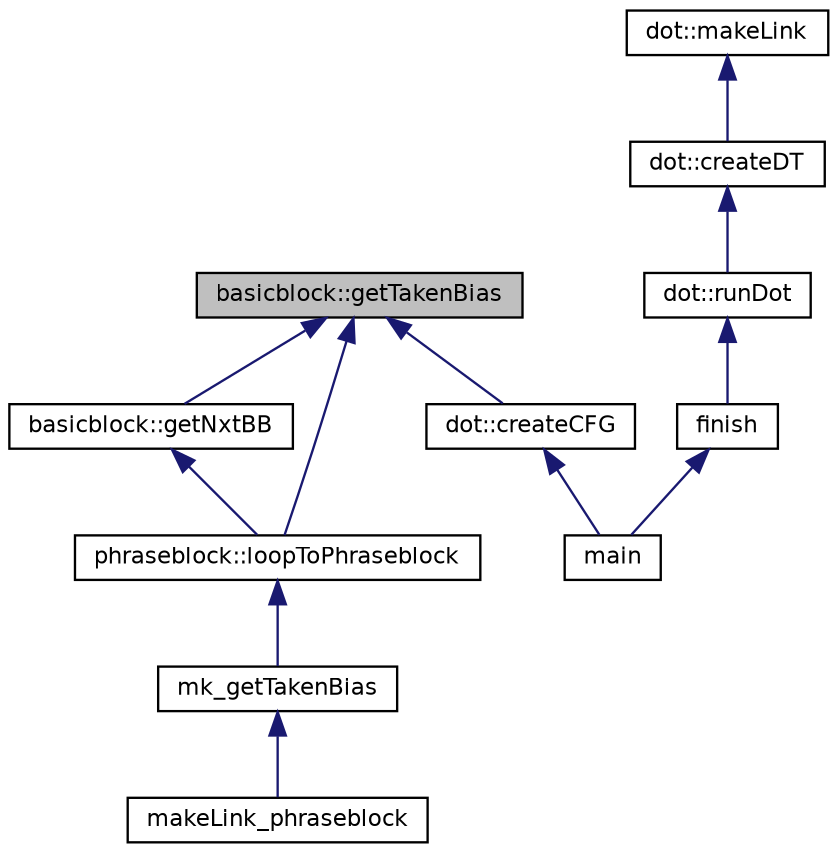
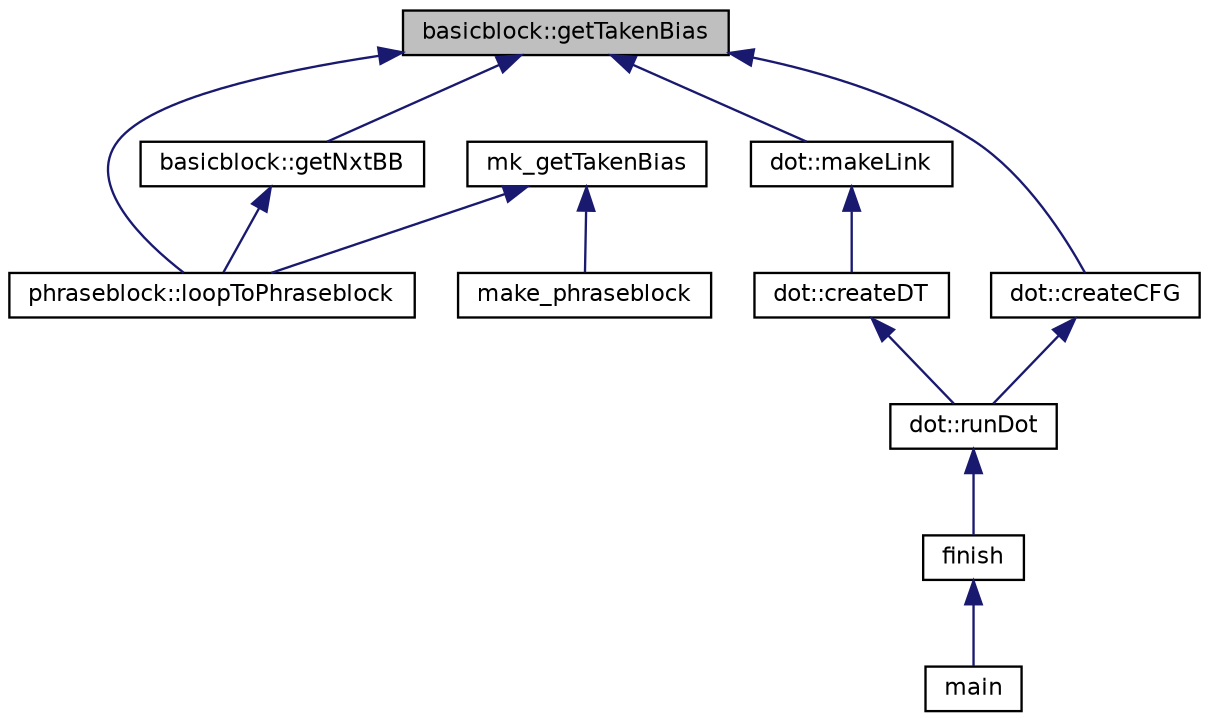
none -> (720, 103)
(578, 502) -> (1026, 370)
(278, 635) -> (388, 233)
(278, 820) -> (585, 295)
